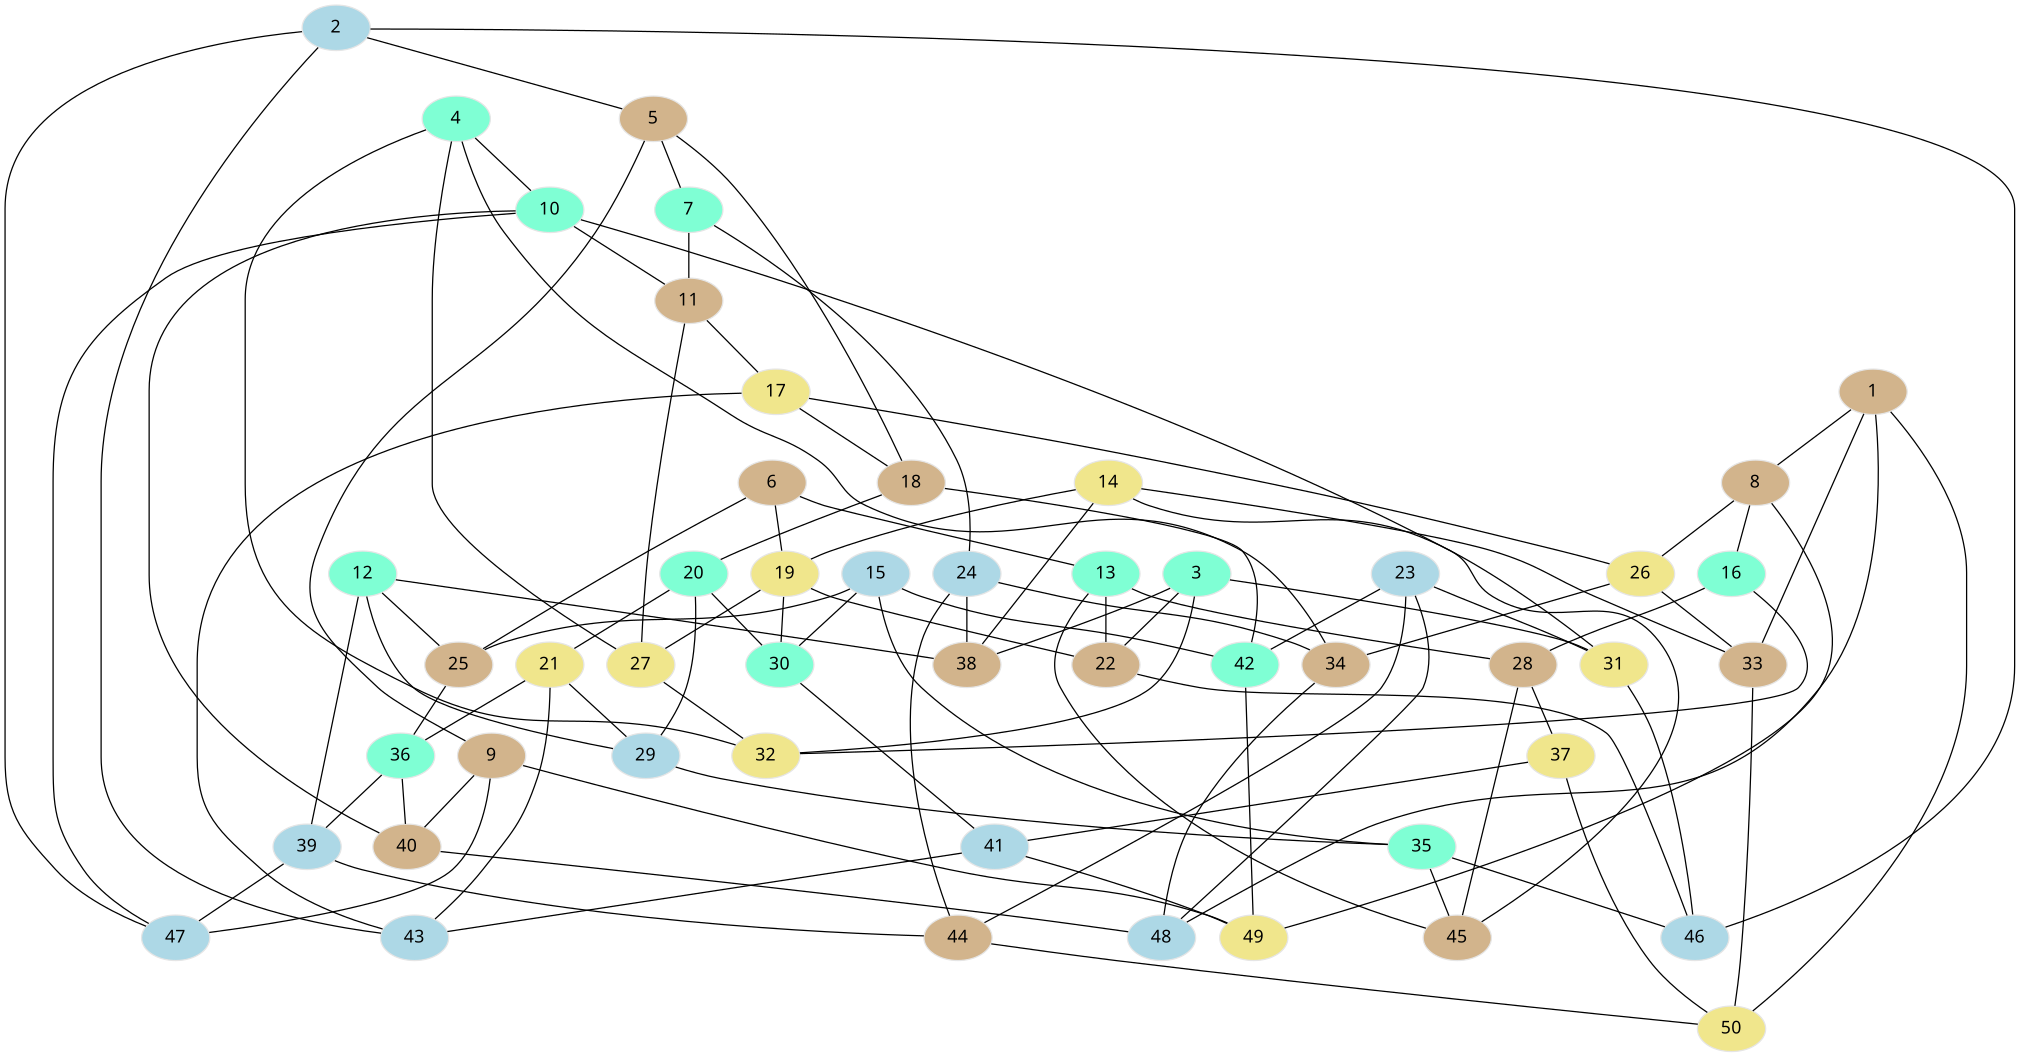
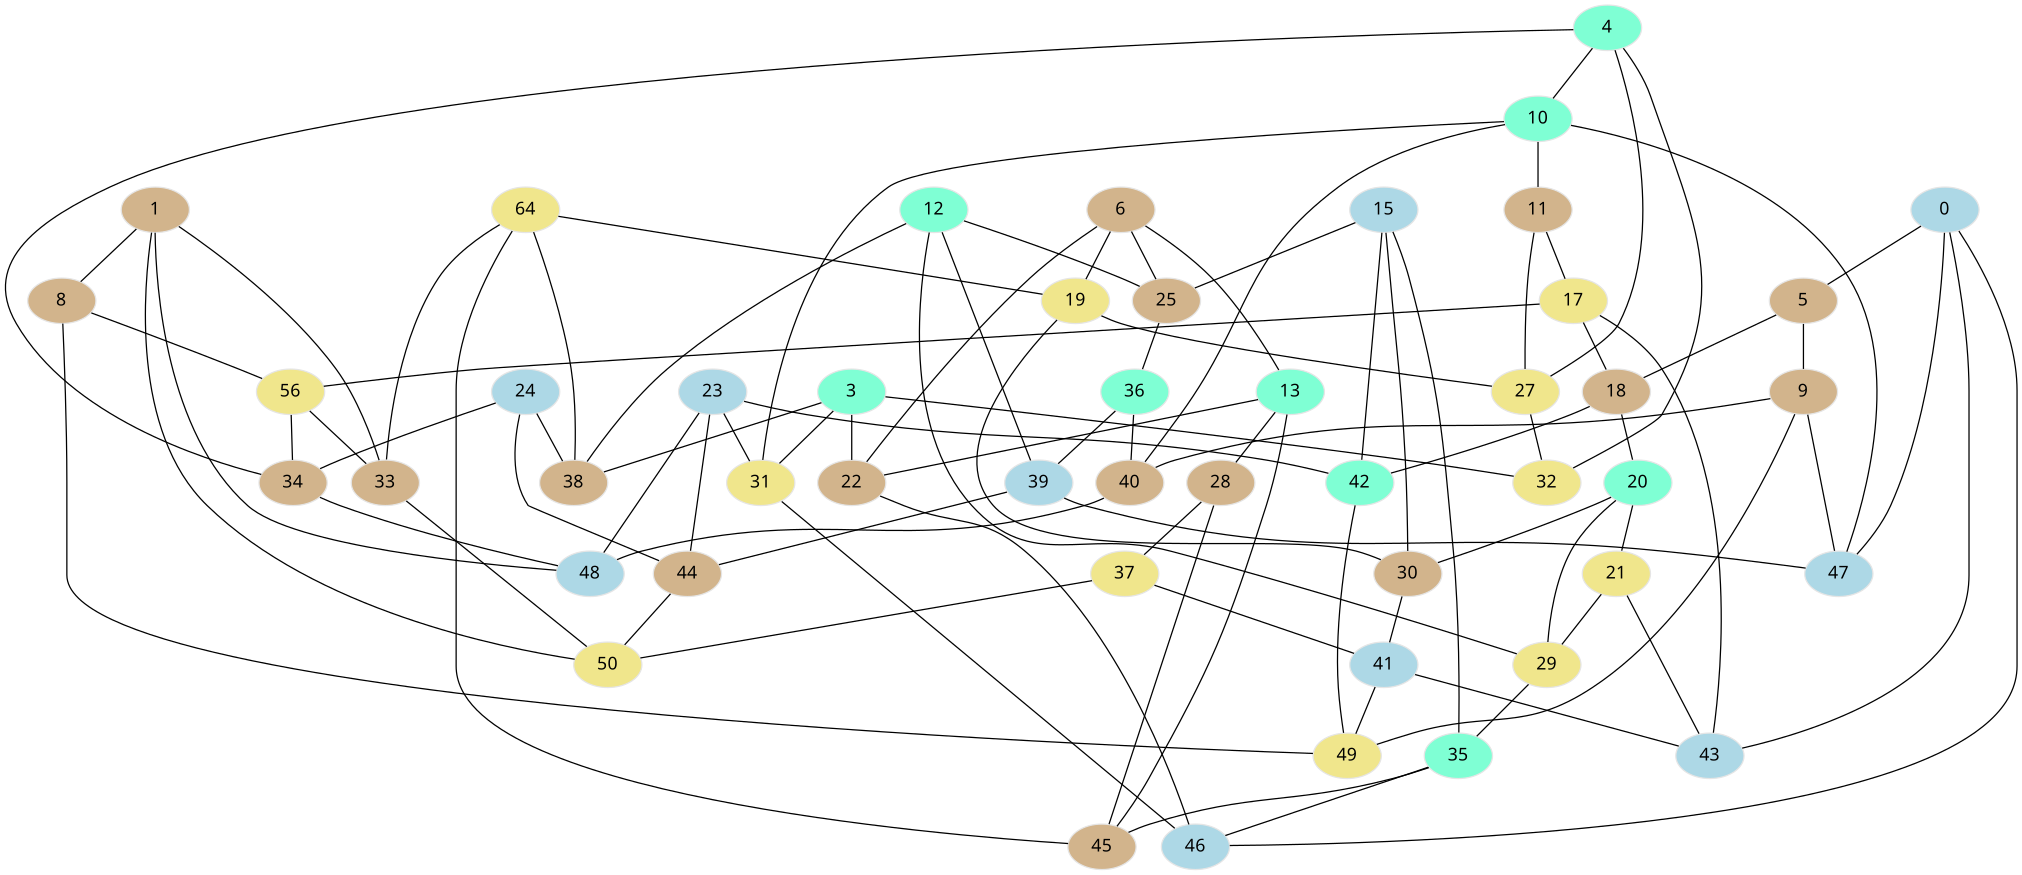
(336, 28) -> (1945, 210)
(689, 210) -> none
(1108, 483) -> (526, 210)
(1641, 574) -> (291, 392)
(1732, 574) -> none
(942, 625) -> (962, 347)
(780, 665) -> (1408, 574)
(485, 704) -> none
(646, 756) -> (1547, 665)
